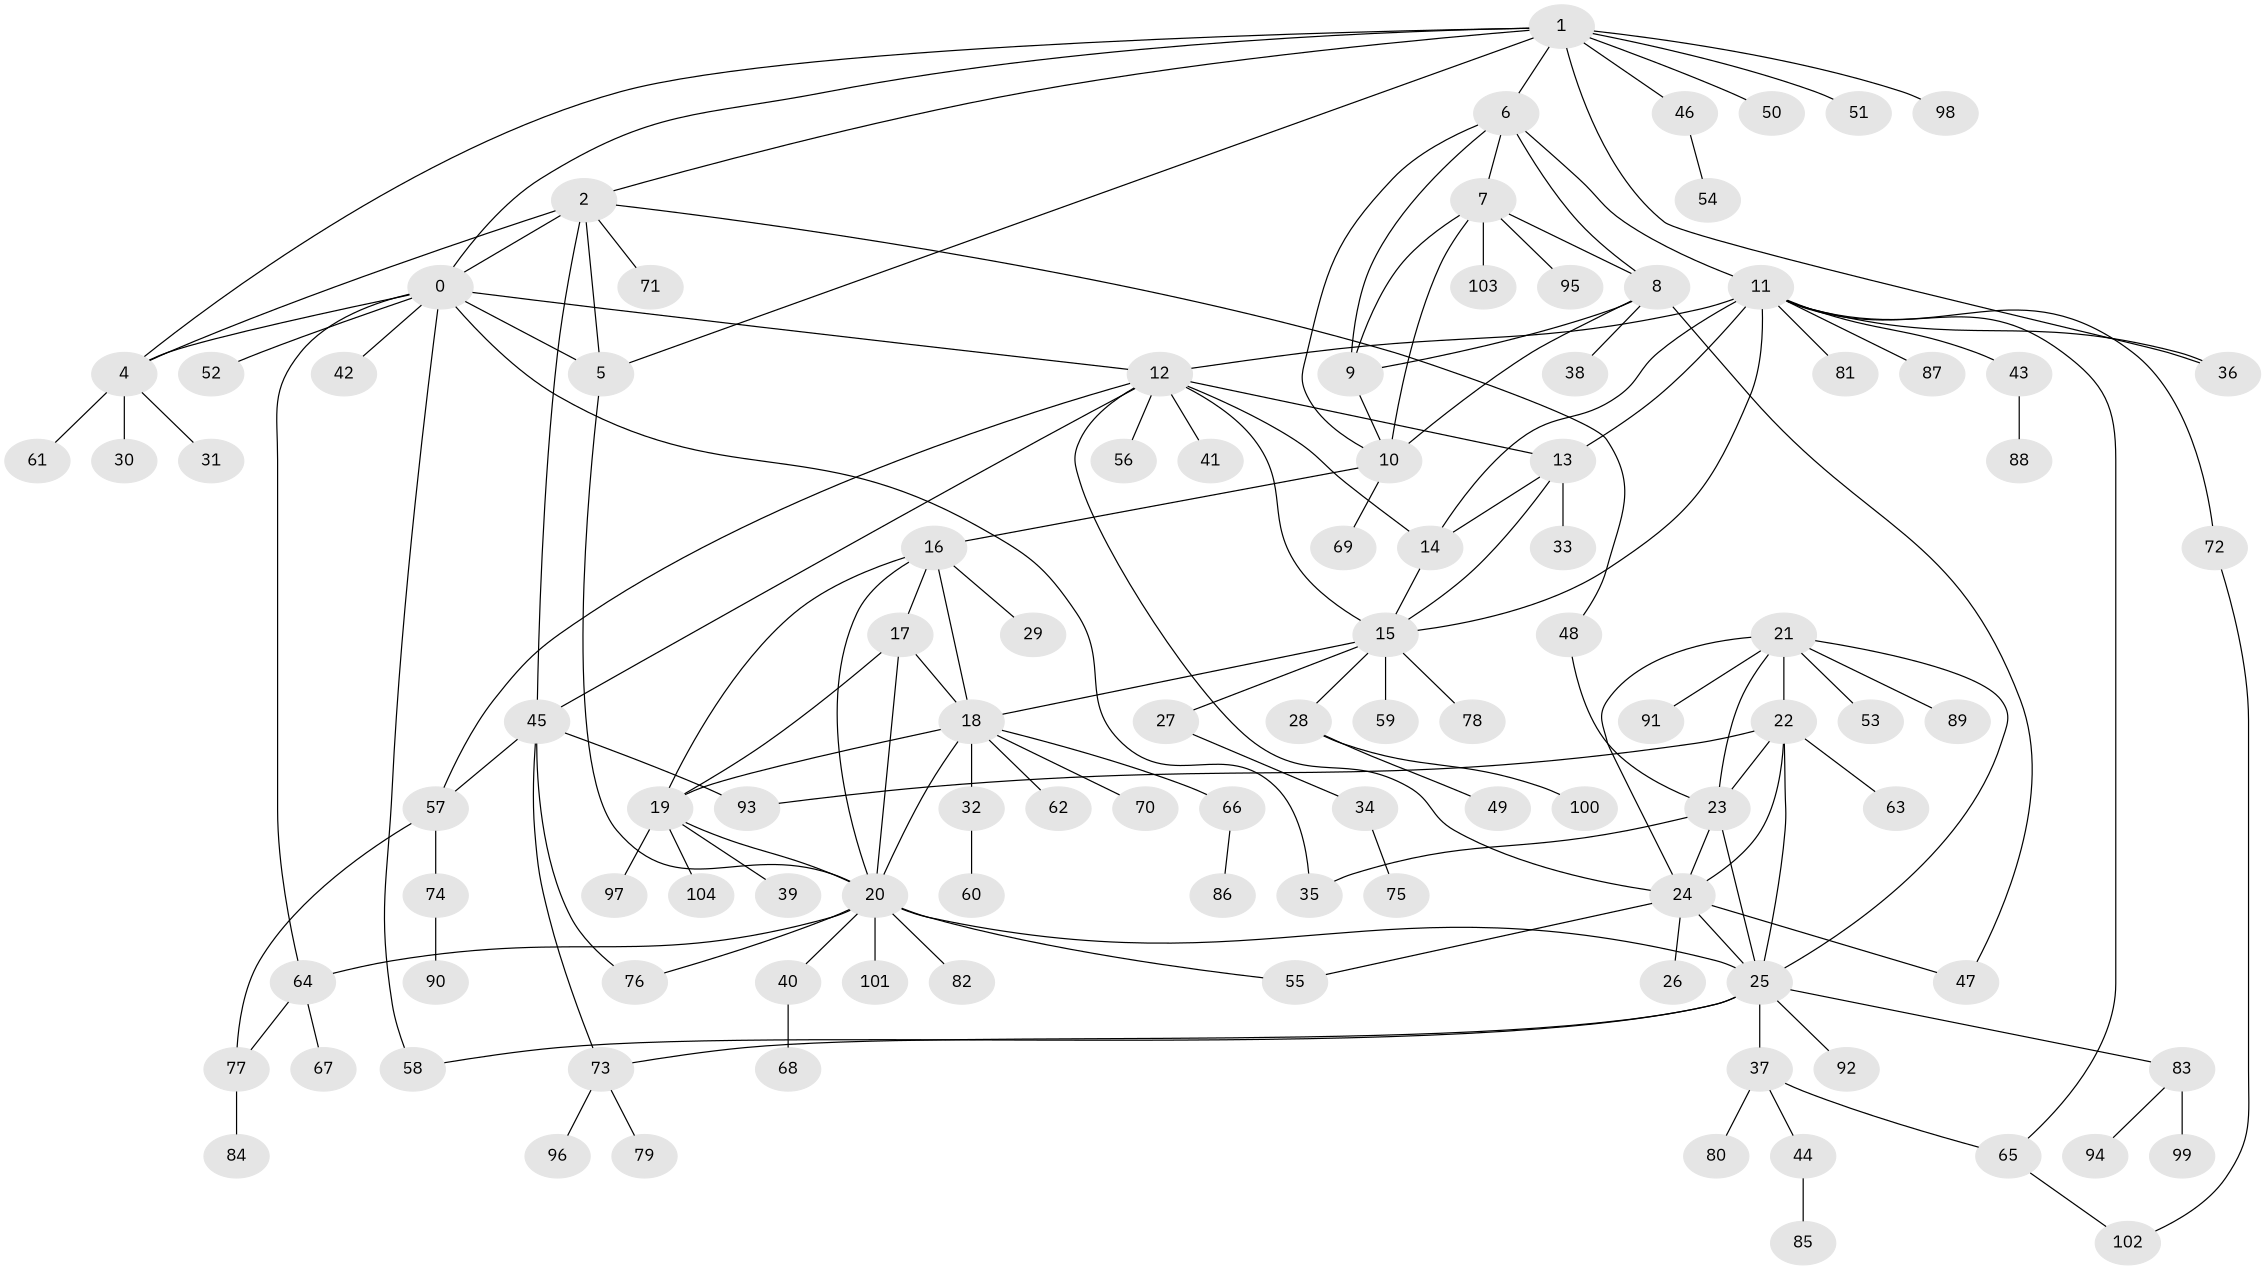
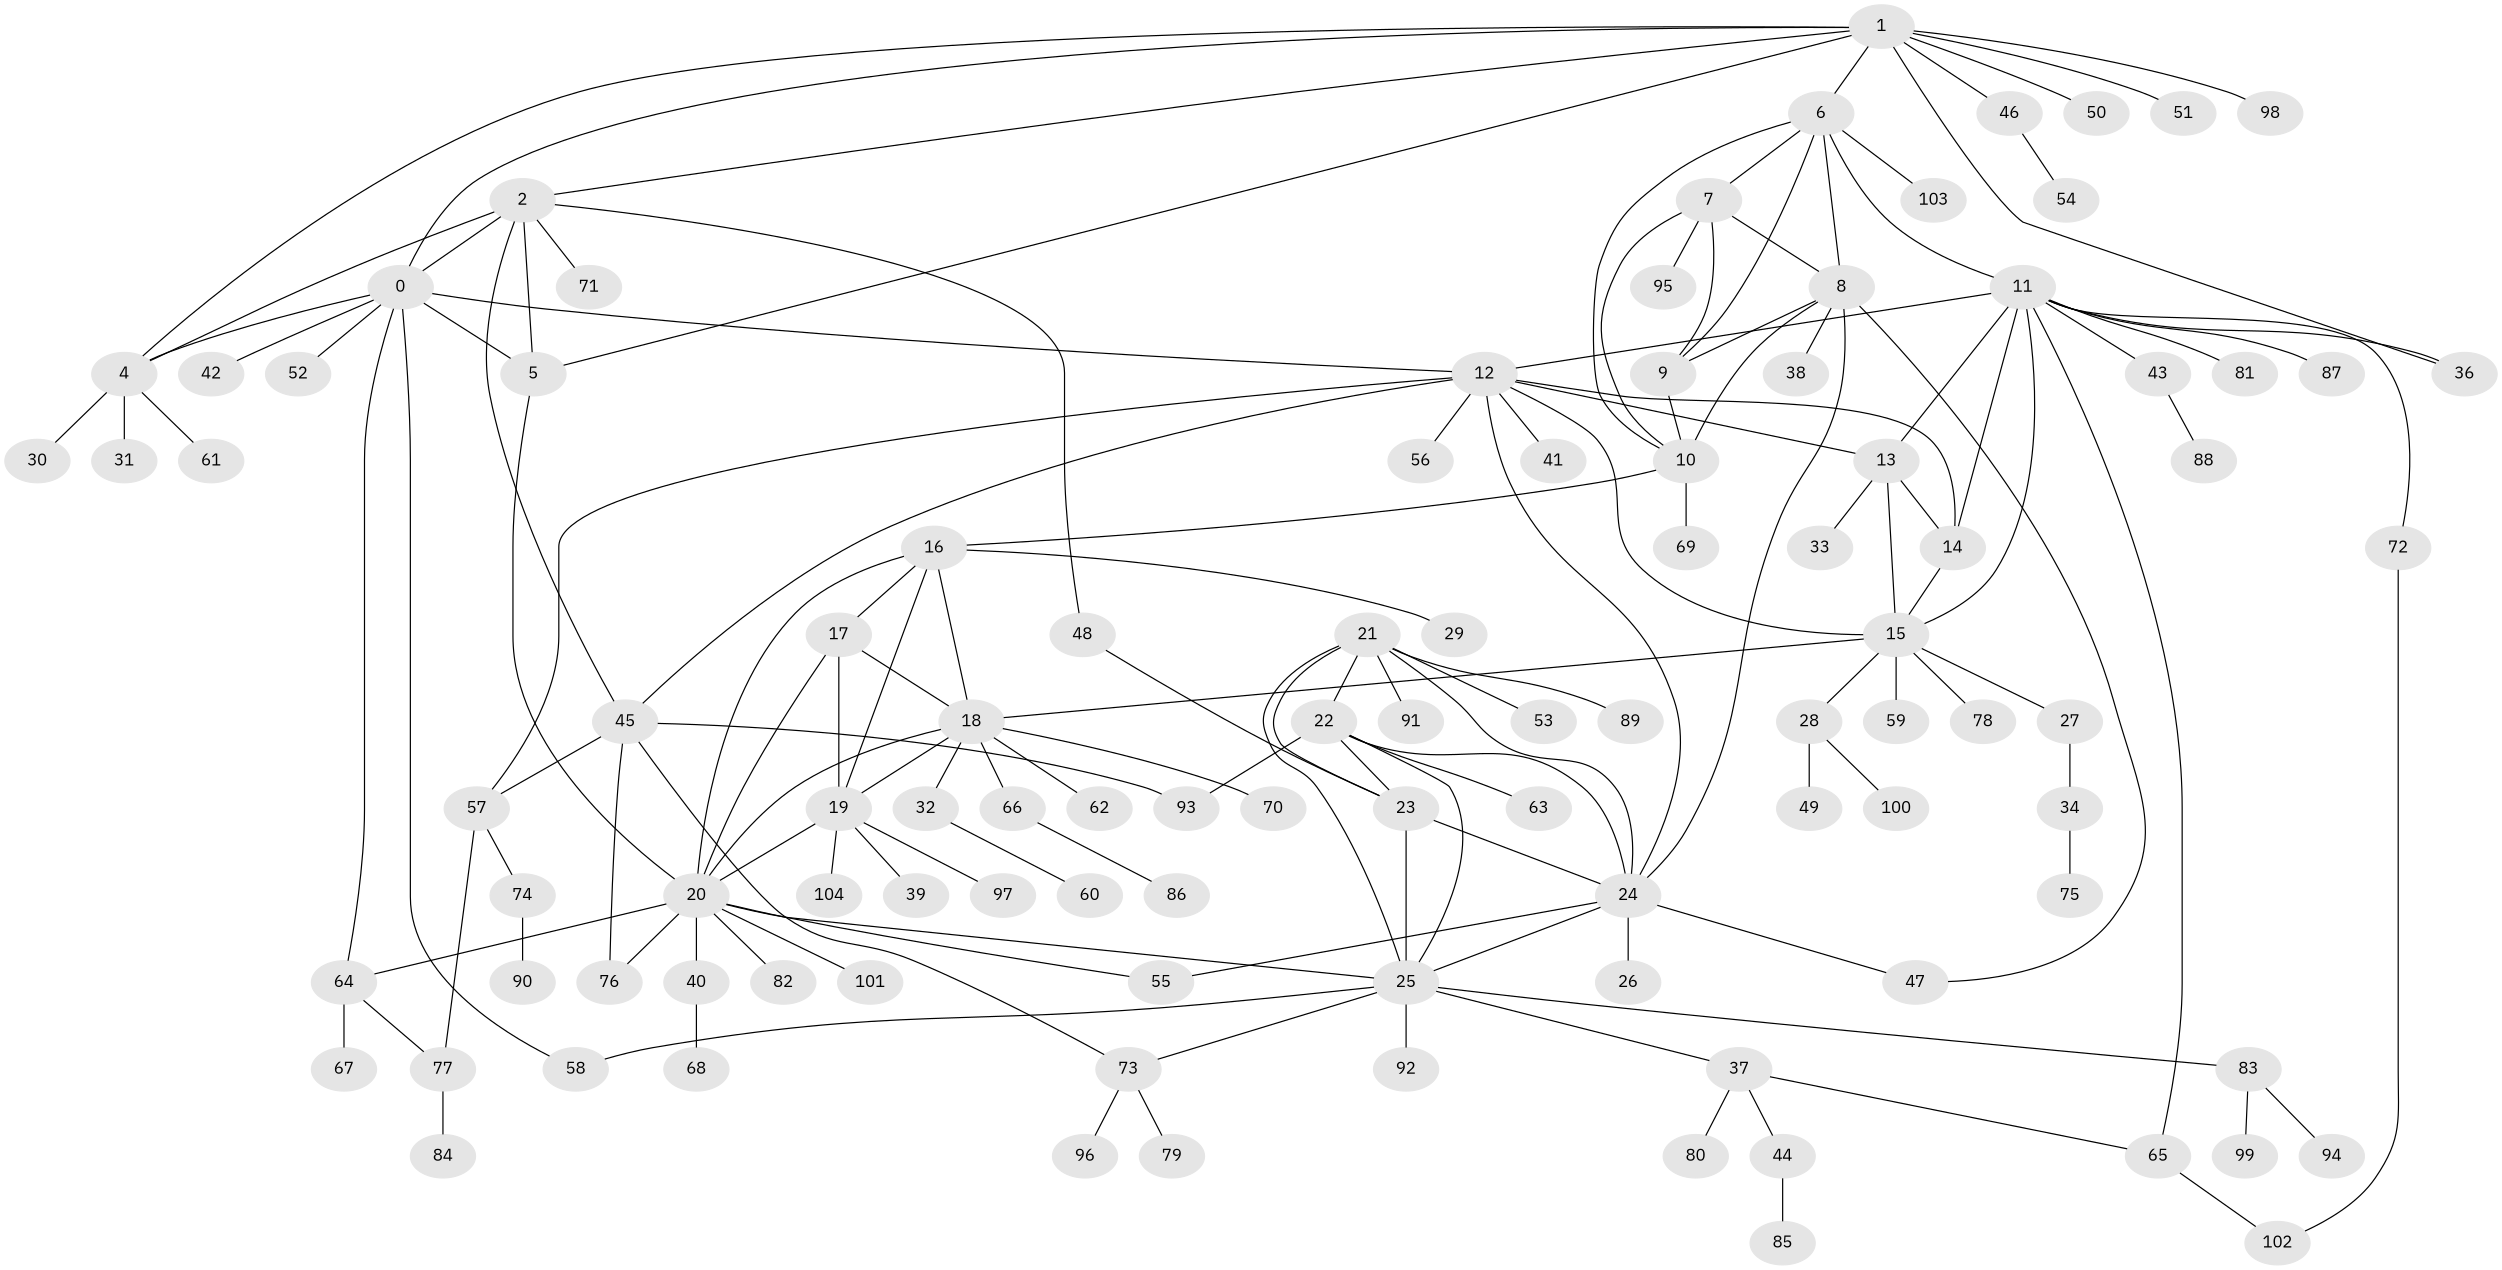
(1483, 244) -> (1877, 157)
none -> (1755, 597)
(1310, 896) -> none
